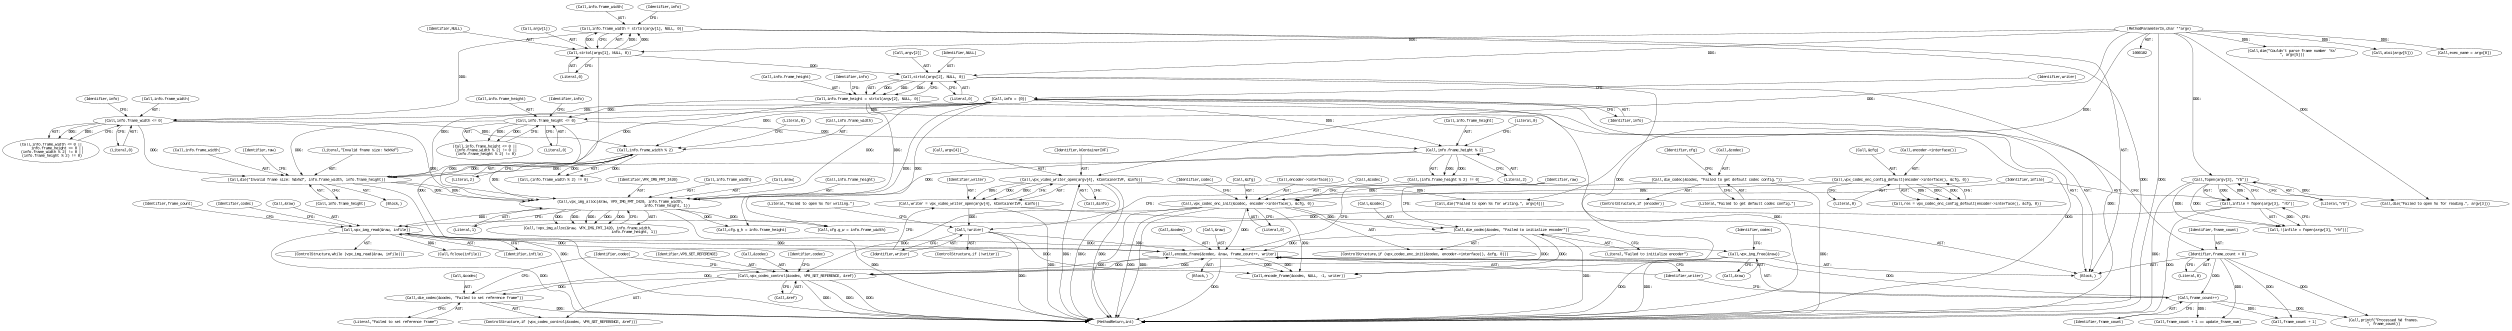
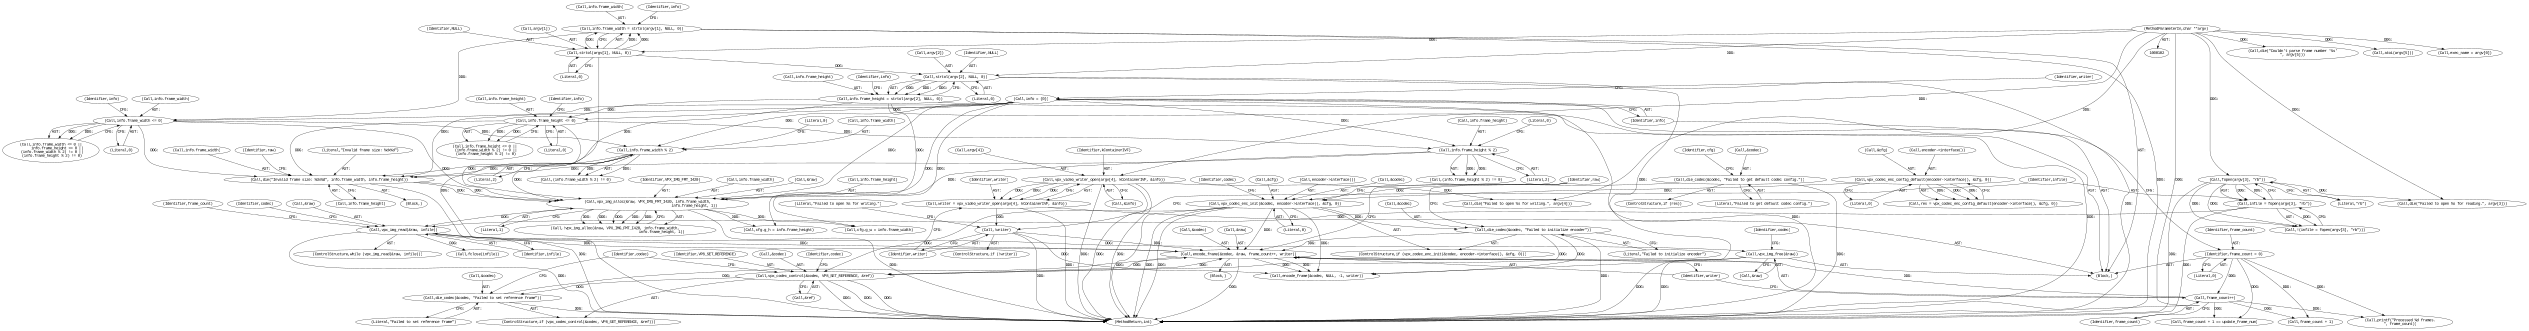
(1632, 204) -> (1654, 204)
